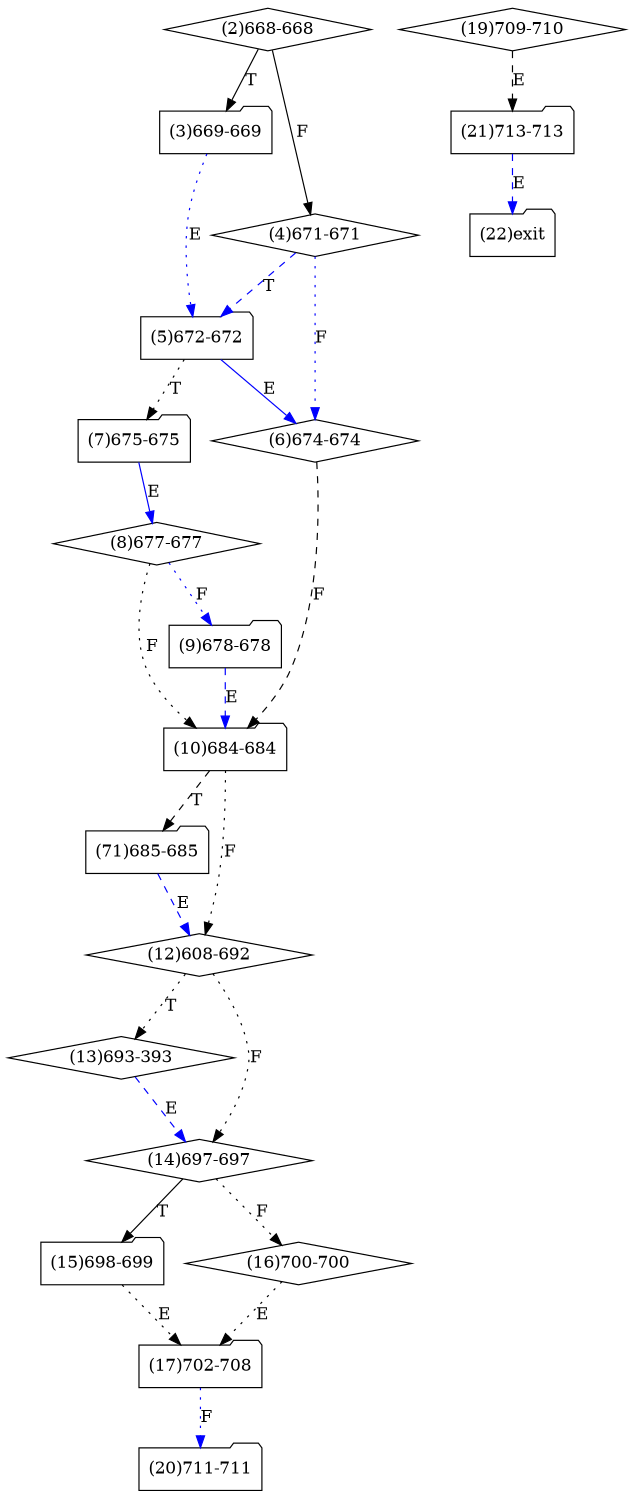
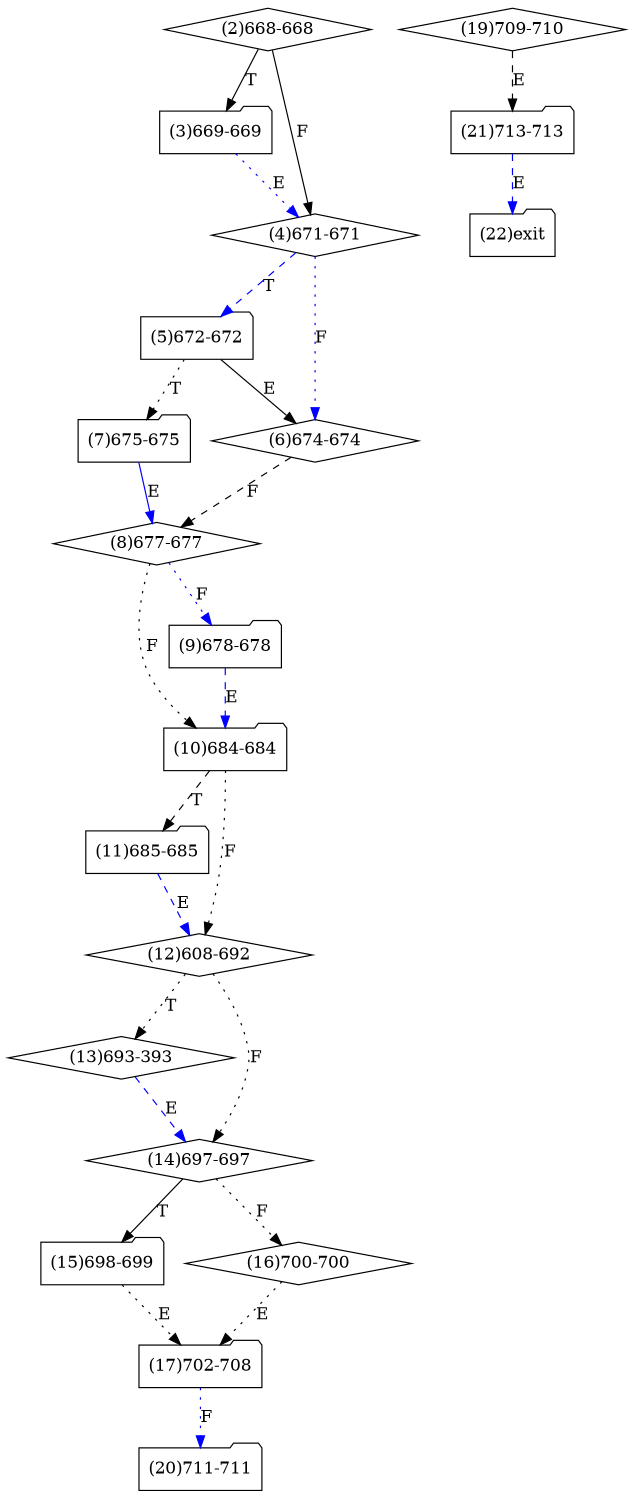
(187, 228) -> (263, 181)
(254, 388) -> (254, 388)
(311, 597) -> (241, 489)
(147, 852) -> (147, 852)
